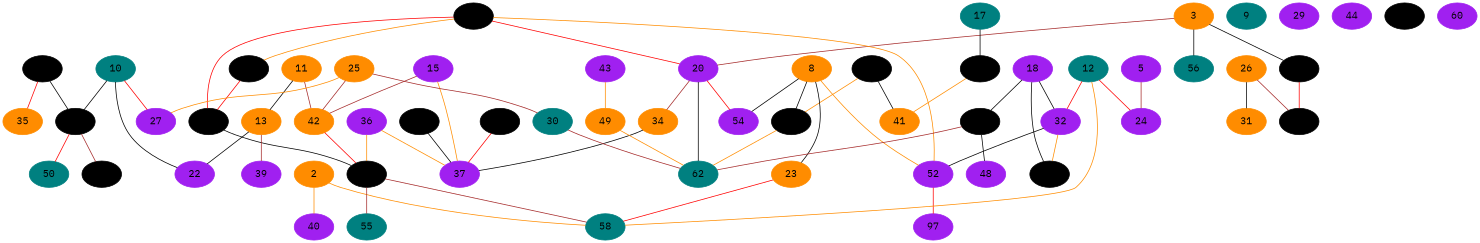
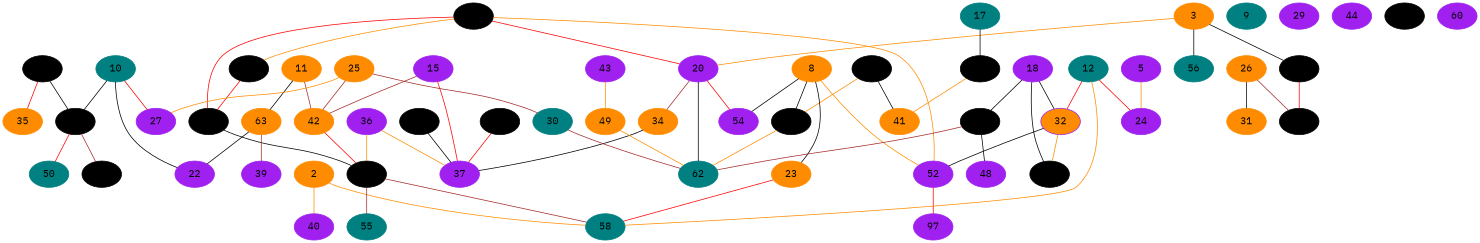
(945, 39) -> (945, 39)
(1141, 95) -> (1141, 95)
(449, 121) -> (449, 121)
(261, 122) -> (261, 122)
(1061, 122) -> (1061, 122)
